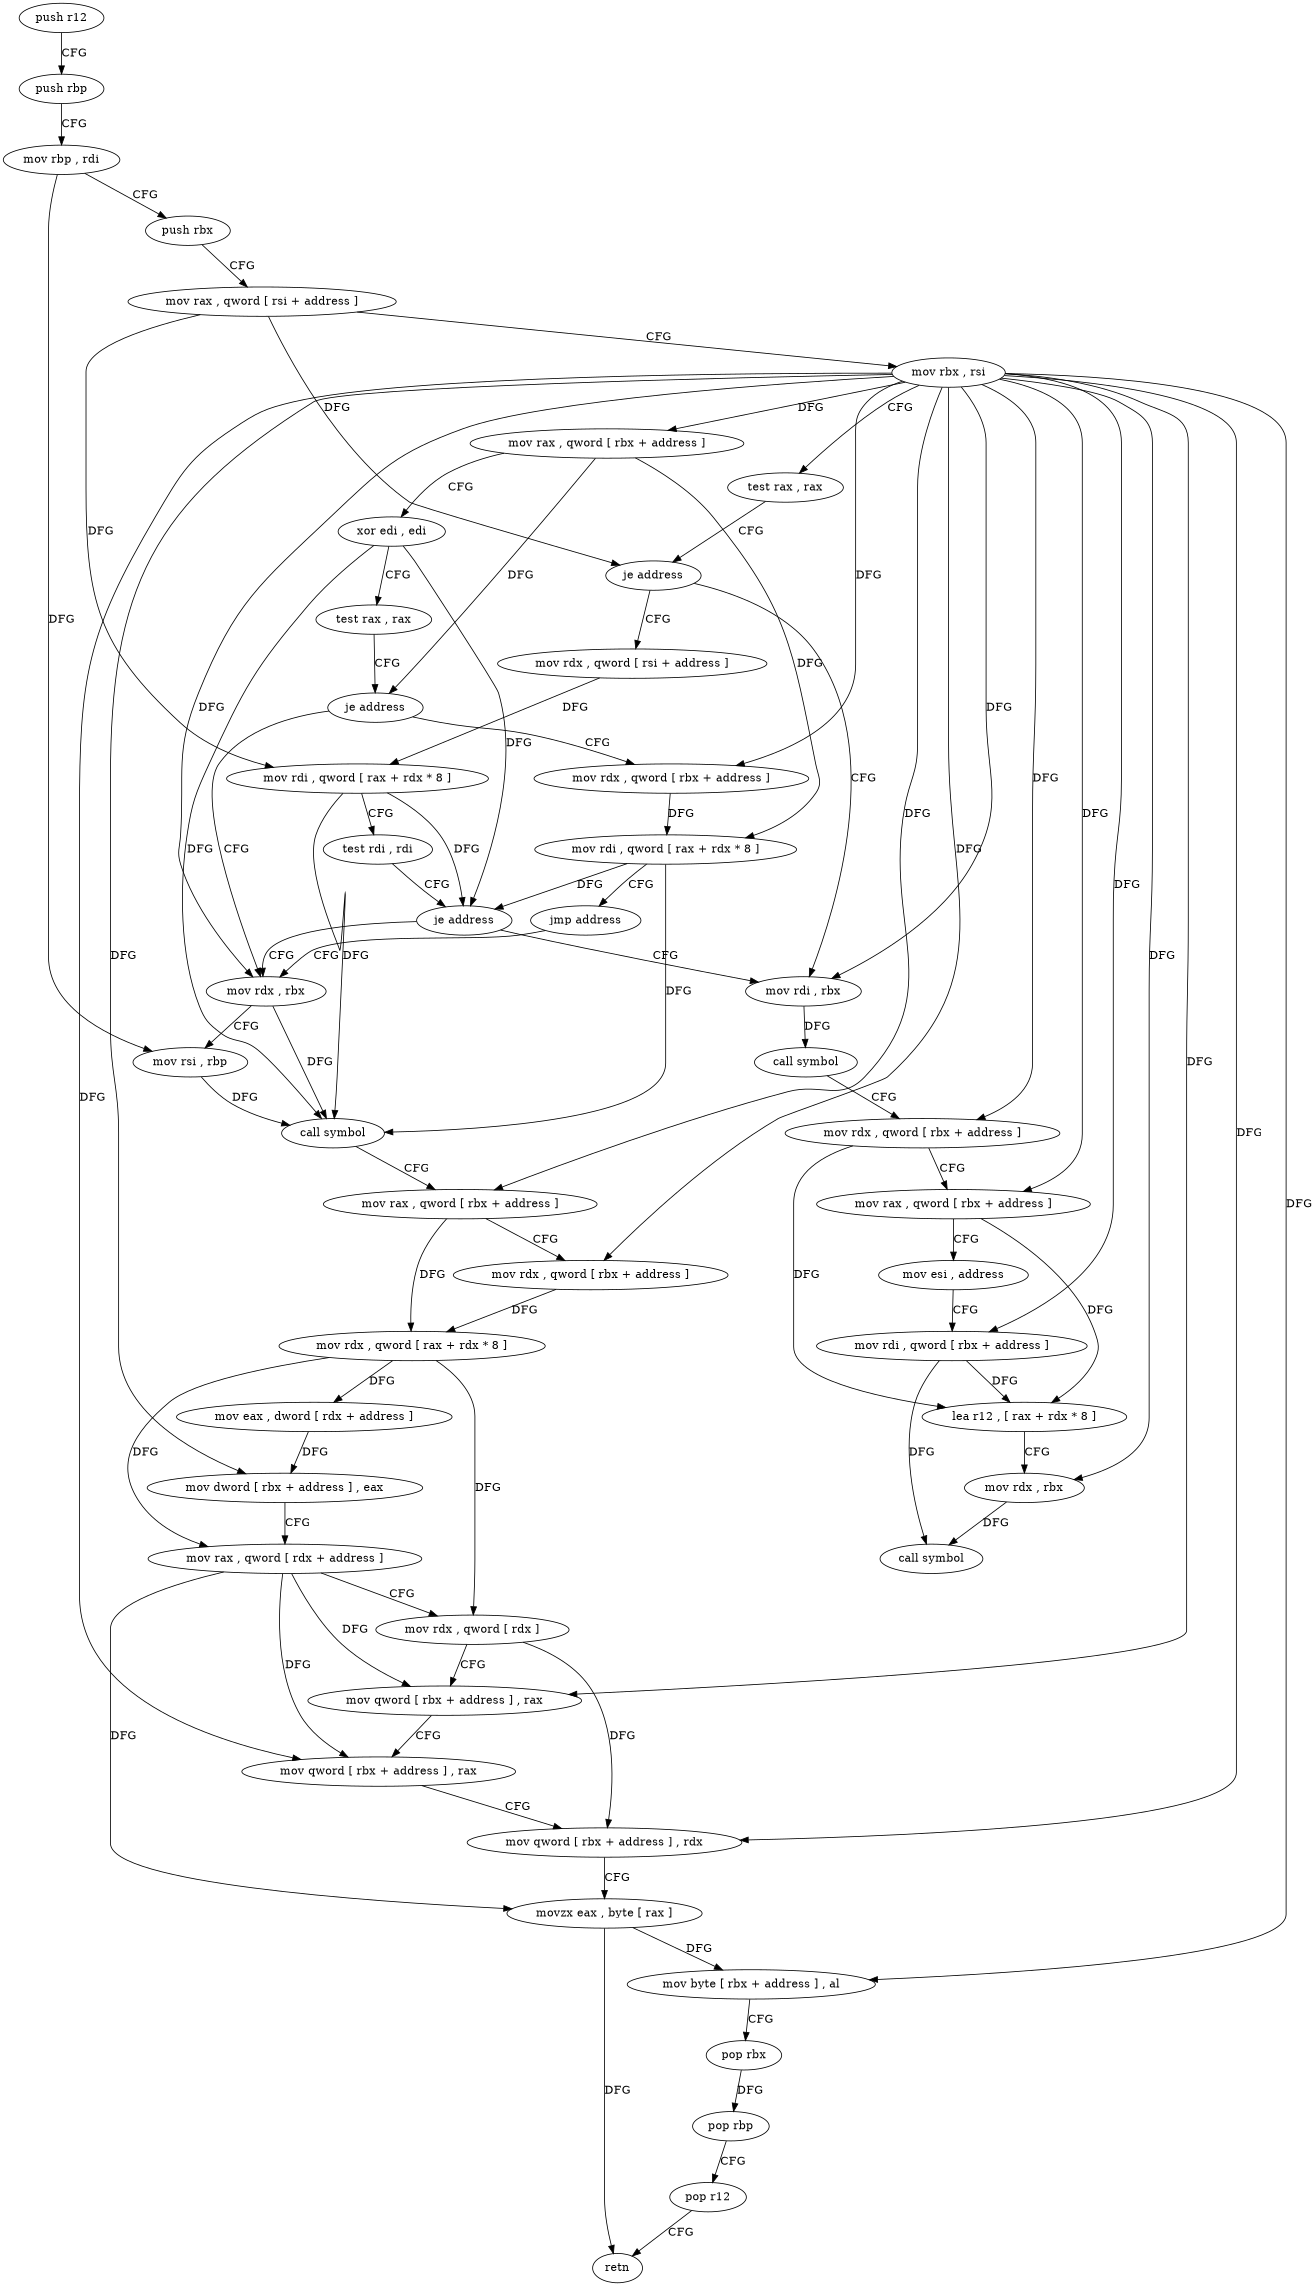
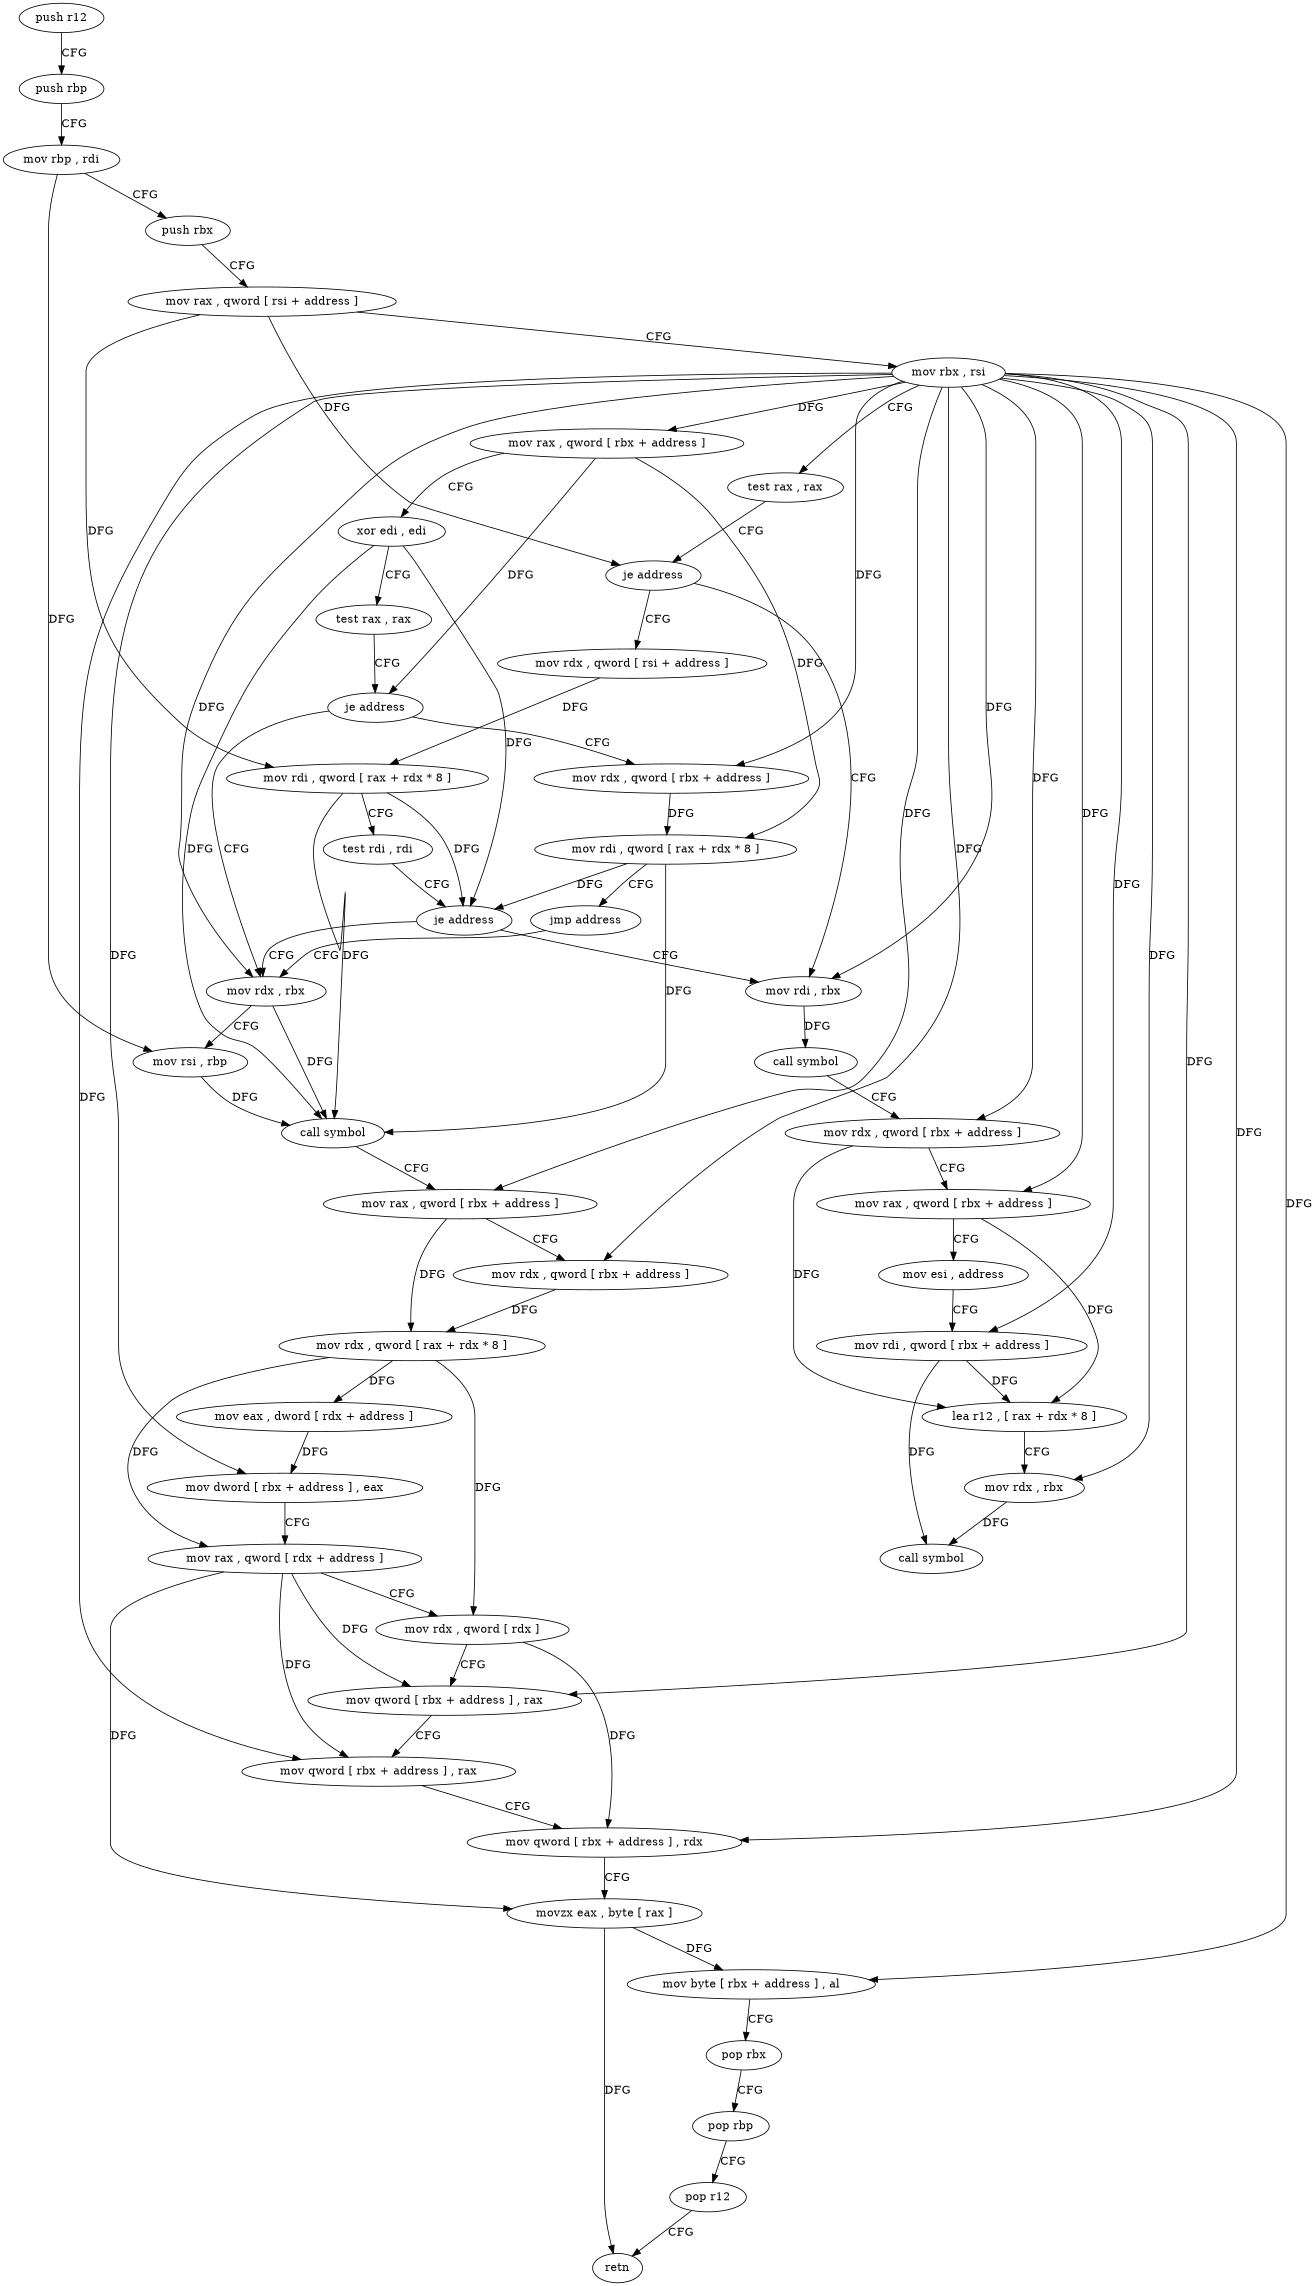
(750, 2091) -> (750, 2091)
